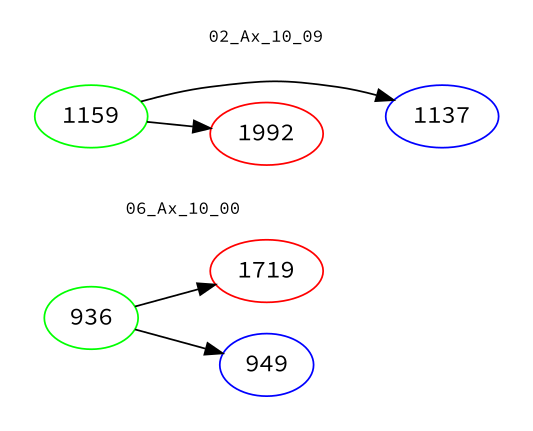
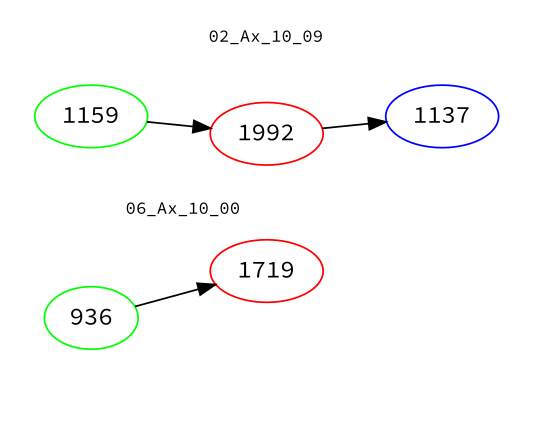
(258, 82) -> (345, 126)
(267, 365) -> none
